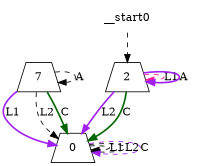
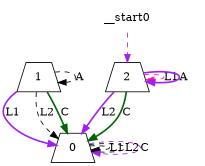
(127, 44) -> (127, 44)
(39, 77) -> (39, 77)
